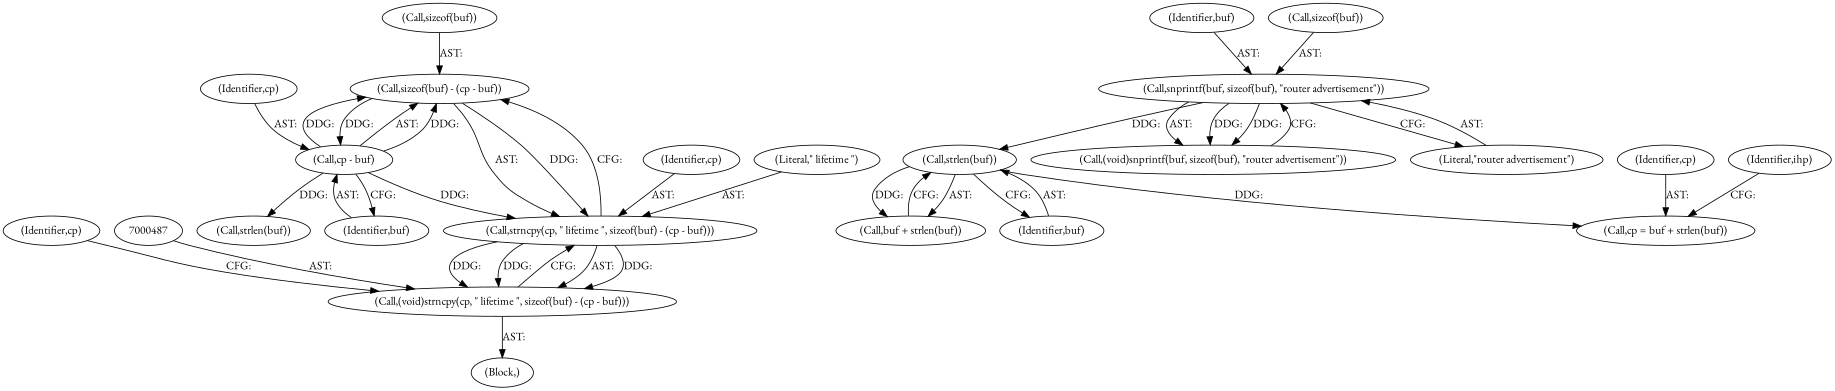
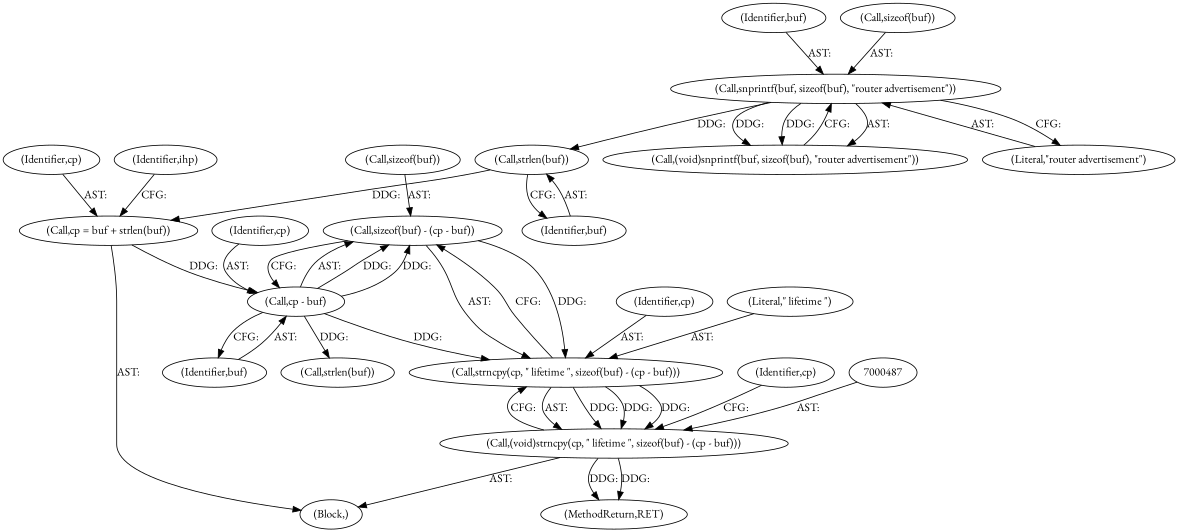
(361, 124) -> (285, 266)
(911, 231) -> none
none -> (189, 272)
none -> (117, 442)
none -> (614, 514)
